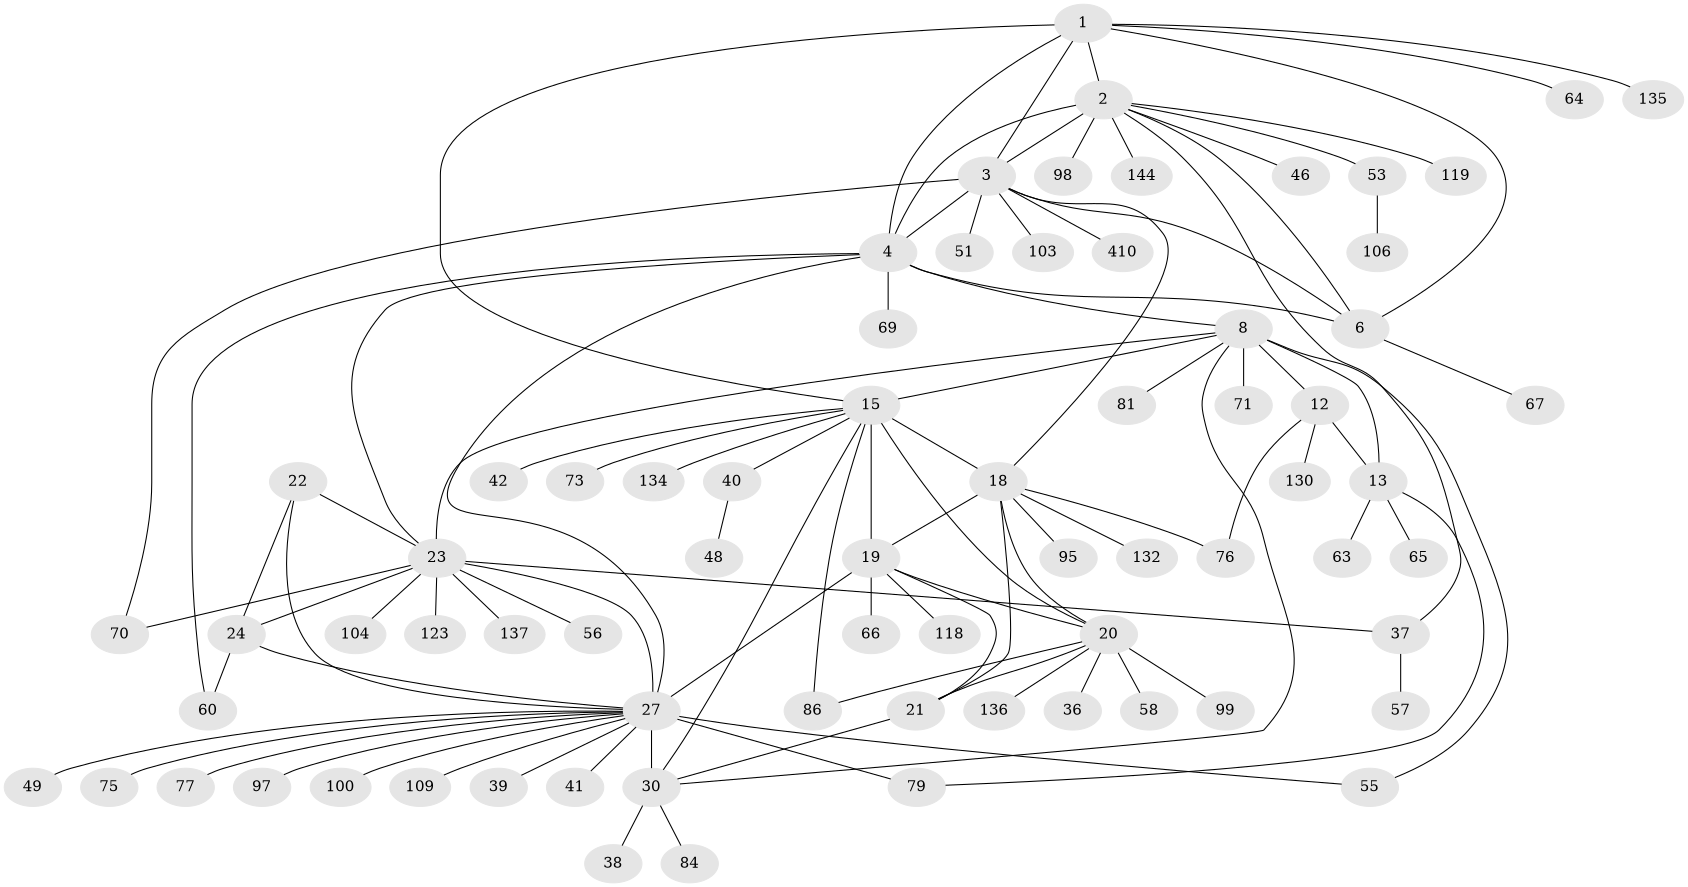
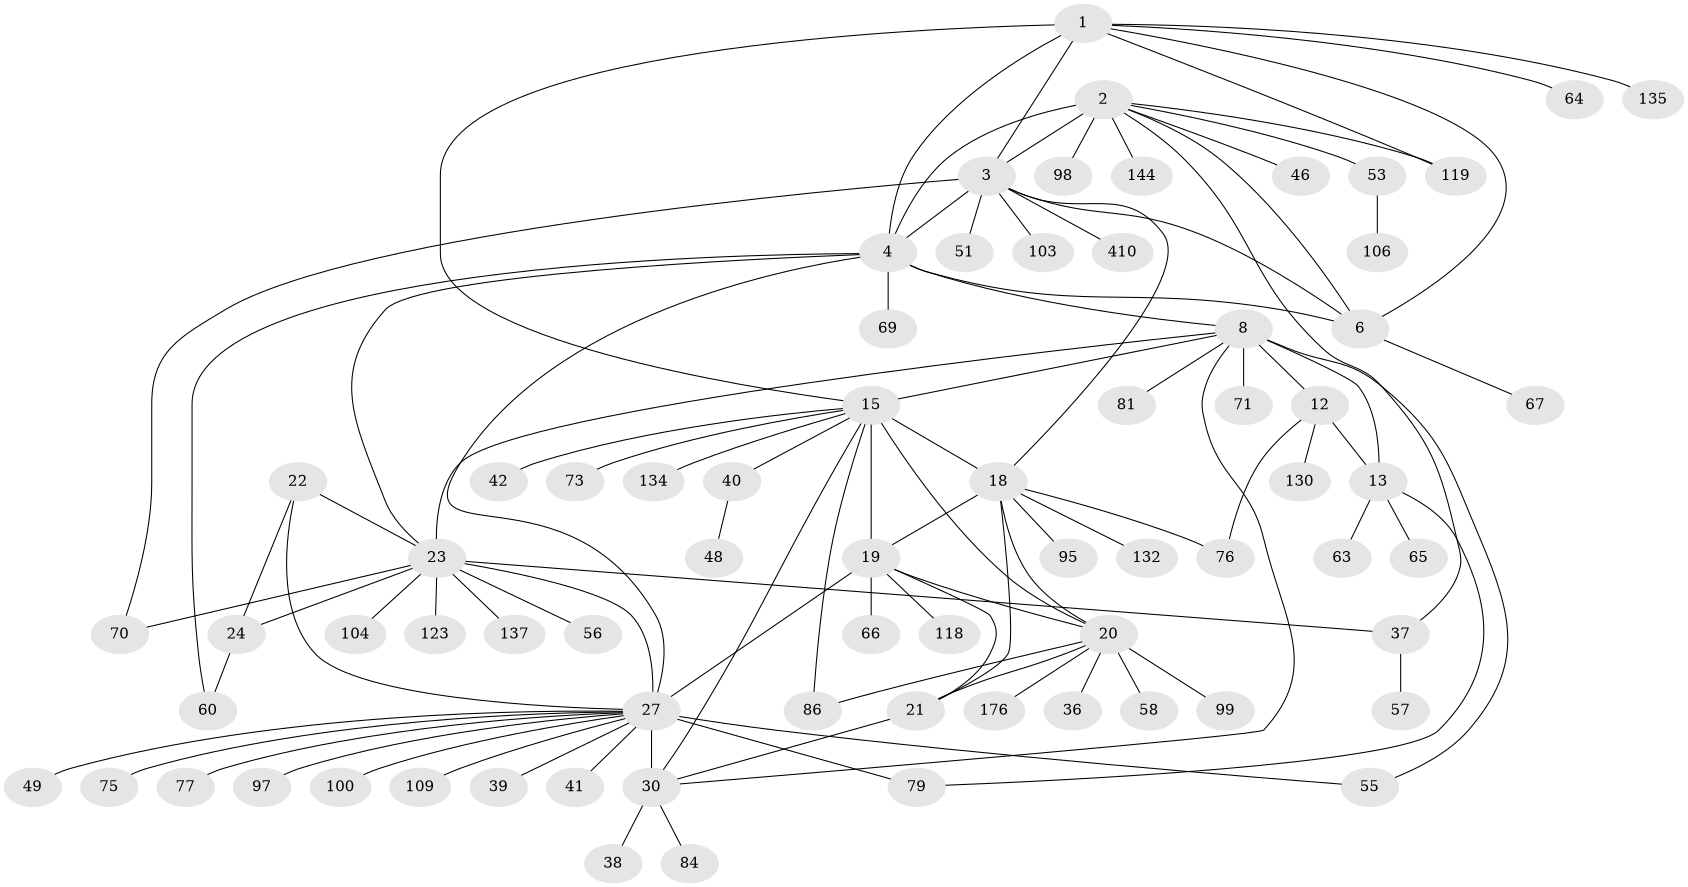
(1094, 62) -> (1270, 98)
(440, 687) -> none
(994, 711) -> (994, 711)
